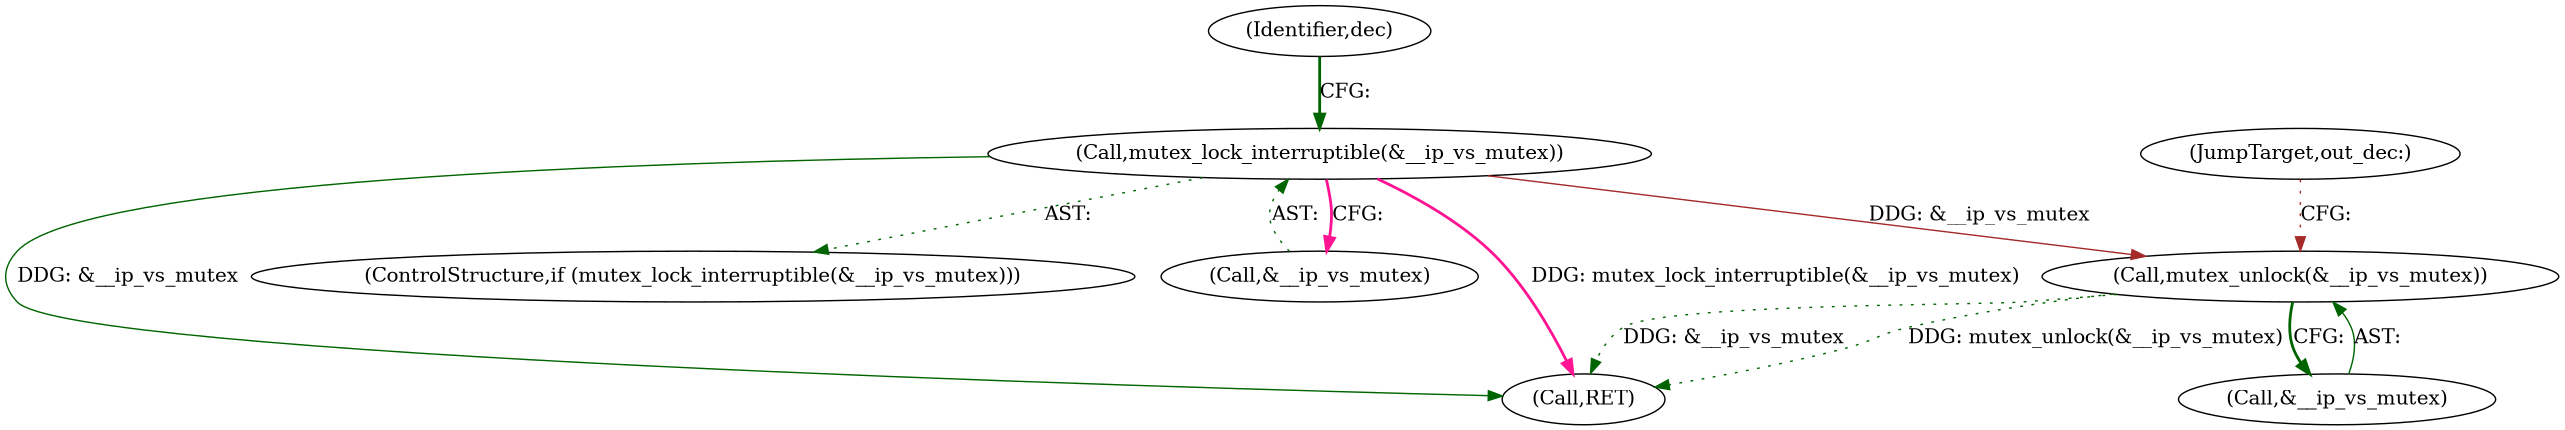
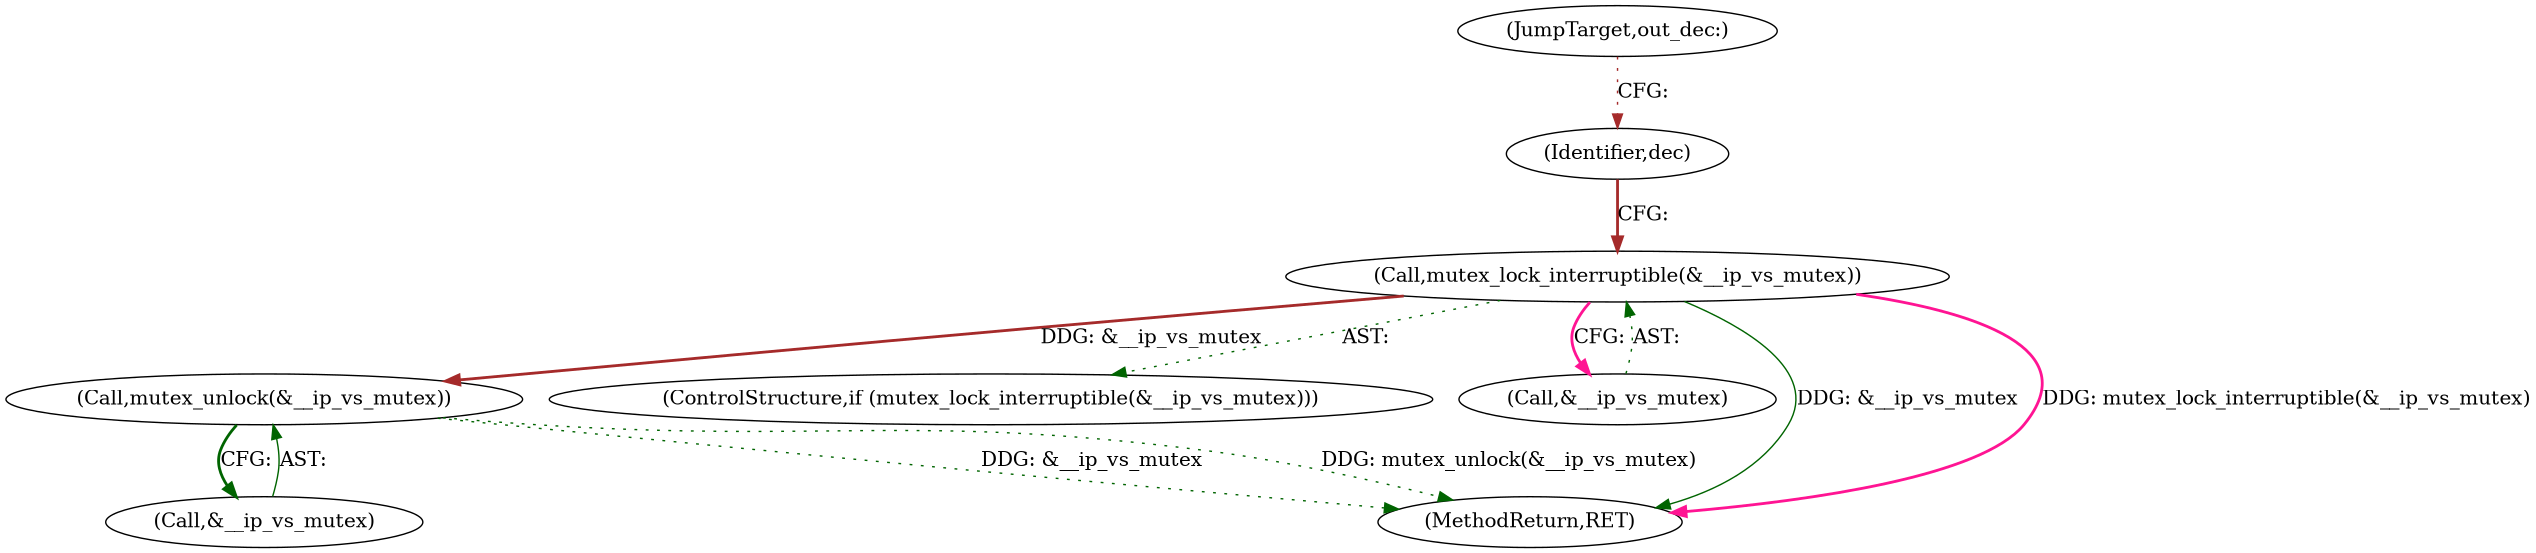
(1320, 85) -> (1618, 208)
(2300, 208) -> (1618, 85)
(1809, 215) -> (932, 337)
(1584, 399) -> (1530, 522)
